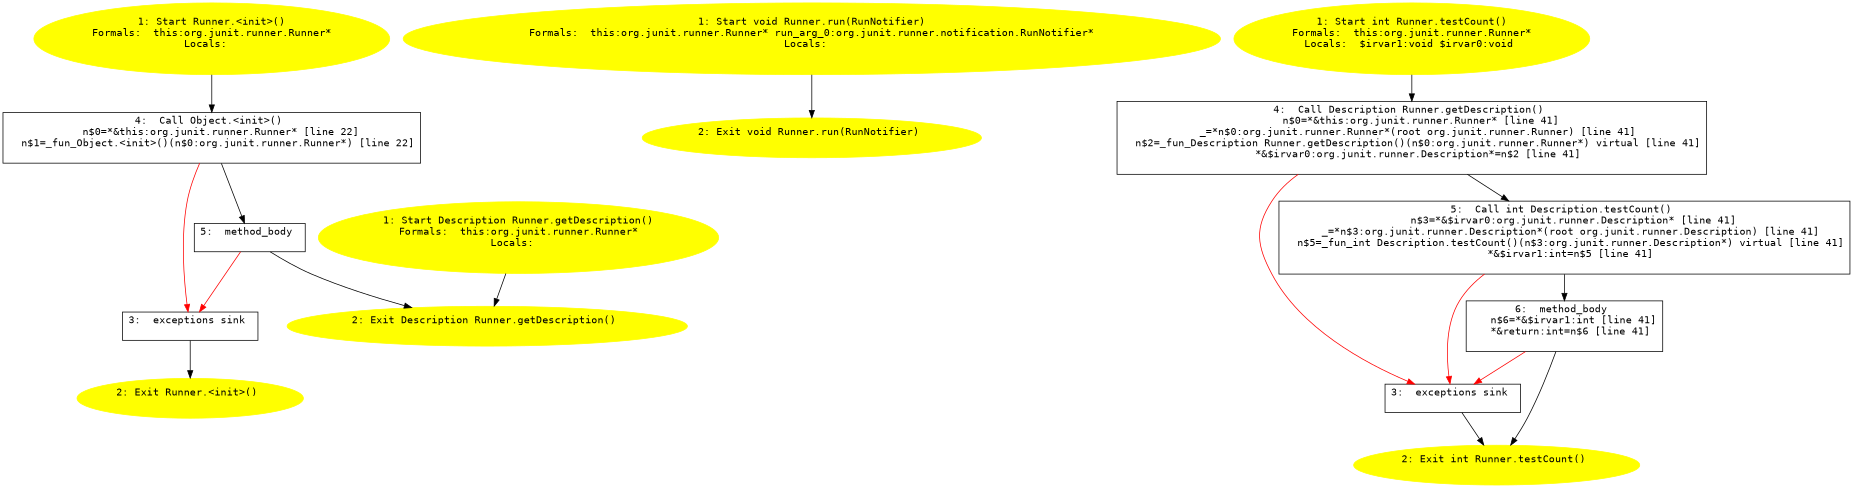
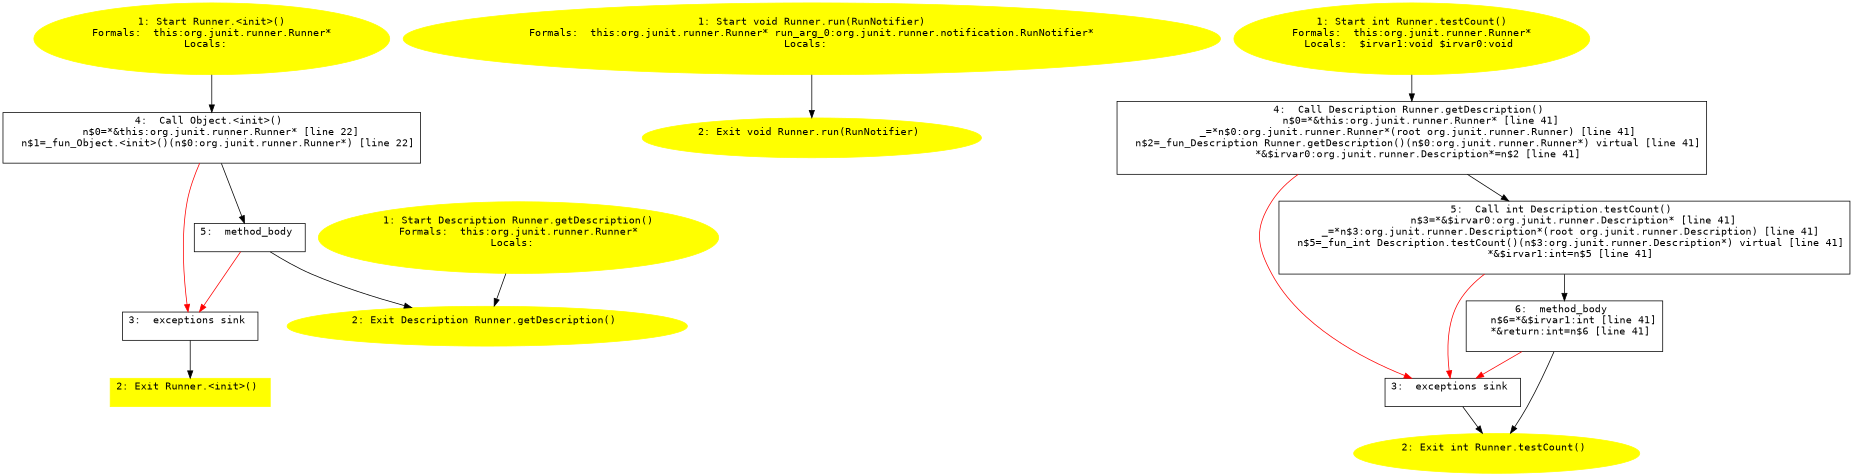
(190, 398) -> (190, 392)
